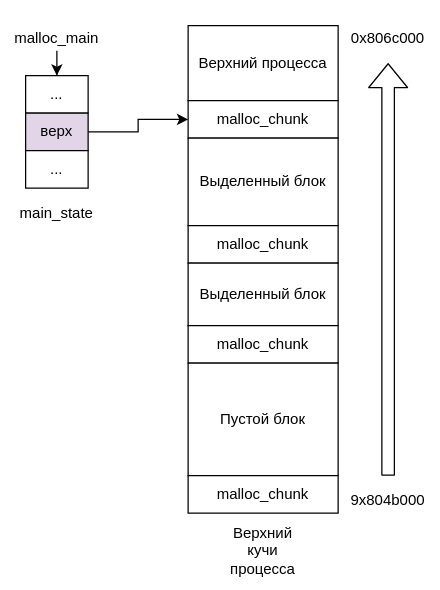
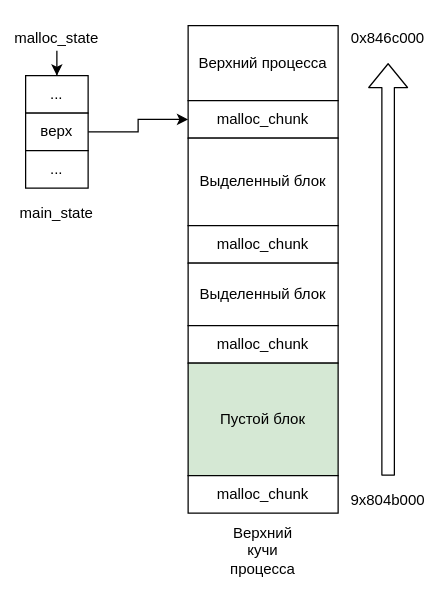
(57, 38) -> (57, 38)
(388, 38) -> (388, 38)
(57, 132) -> (57, 132)
(263, 419) -> (263, 419)
